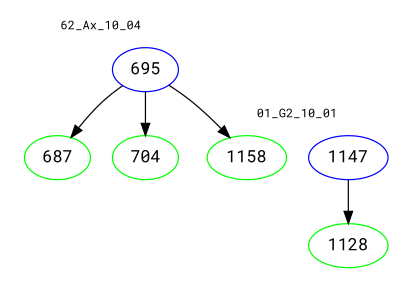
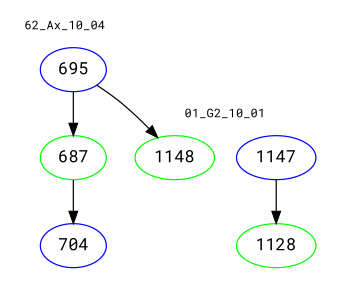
(145, 108) -> (73, 196)
(145, 158) -> (73, 246)
(247, 158) -> (175, 158)
